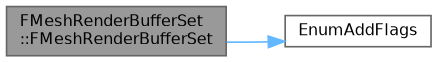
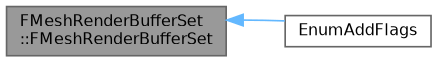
(247, 42) -> (264, 20)
